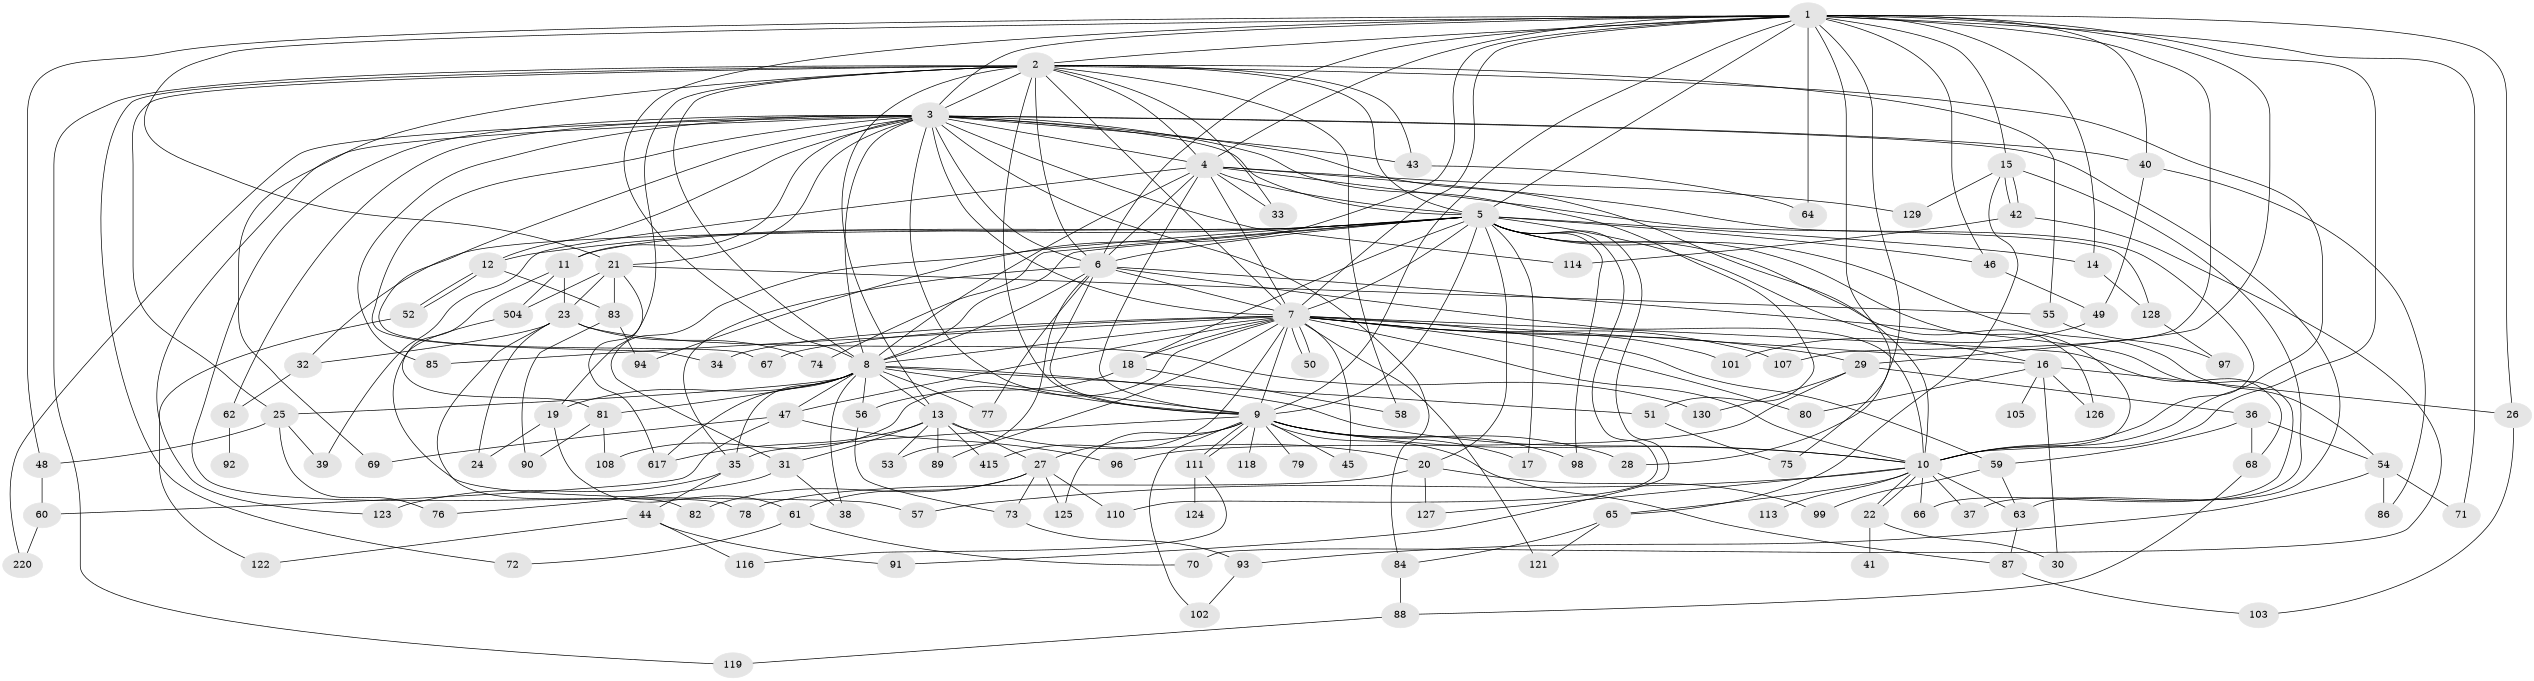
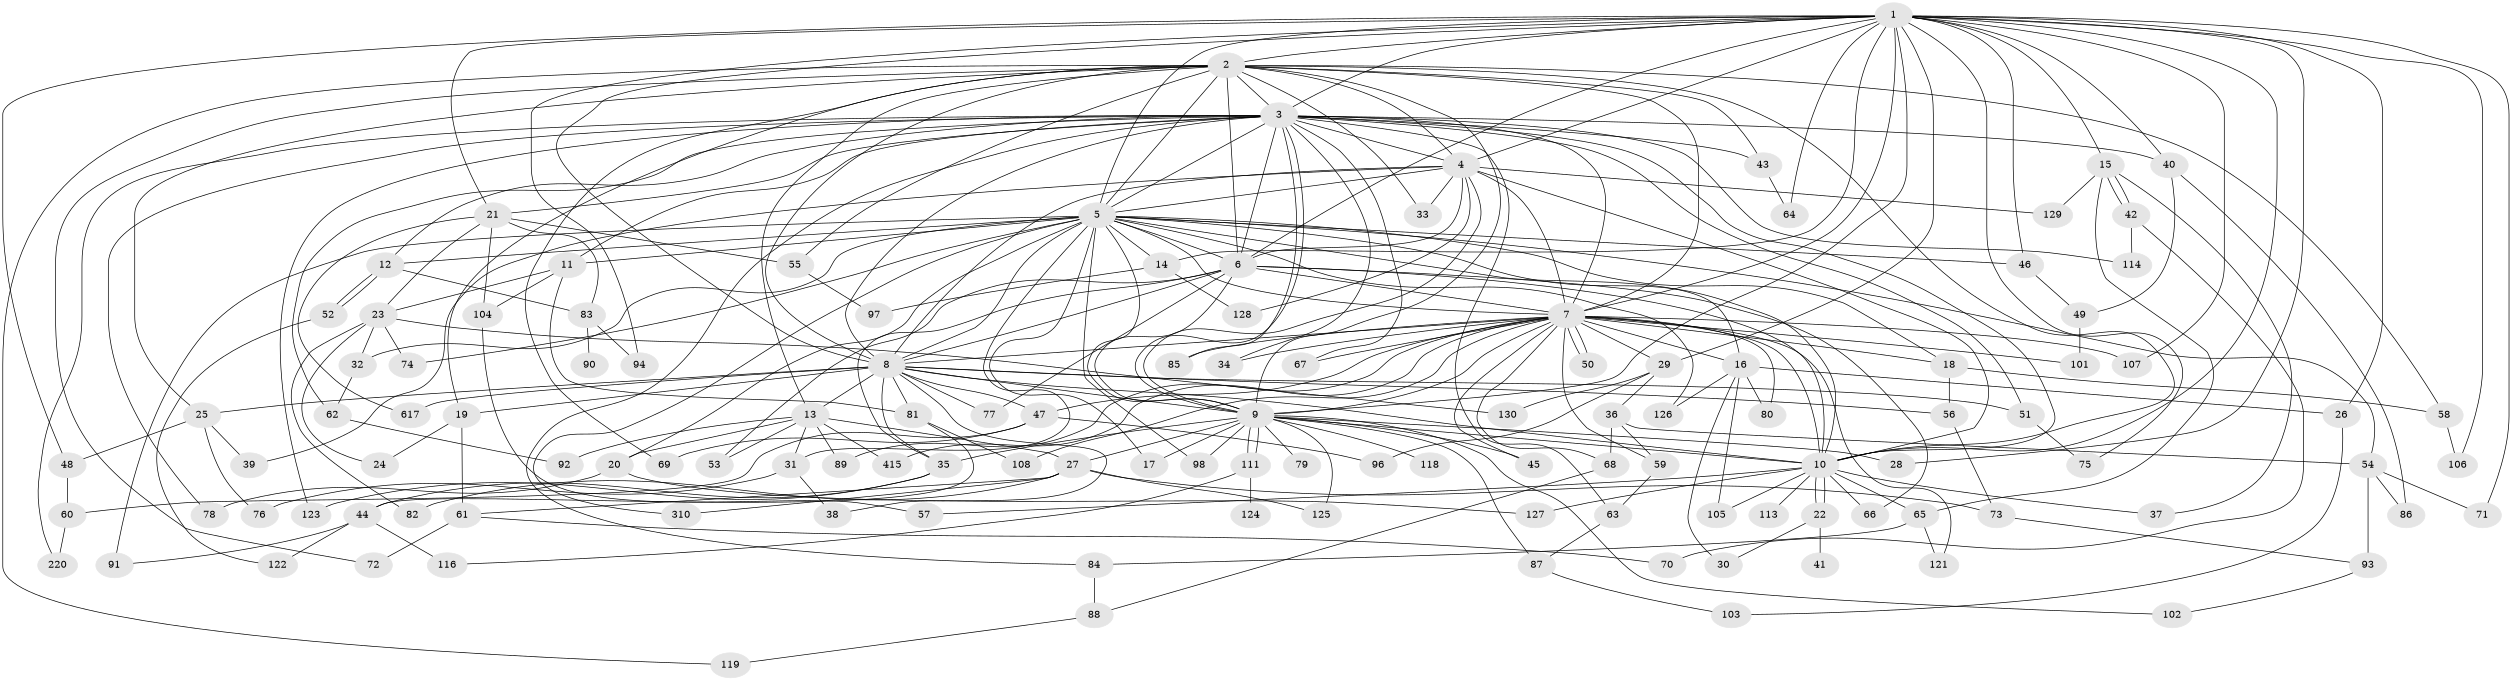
(513, 315) -> (483, 315)
(2188, 340) -> (1017, 288)
(576, 433) -> (544, 500)
(800, 444) -> (695, 429)
none -> (2458, 465)
(1972, 490) -> (1763, 493)
(1116, 515) -> (681, 515)
(1820, 515) -> none
